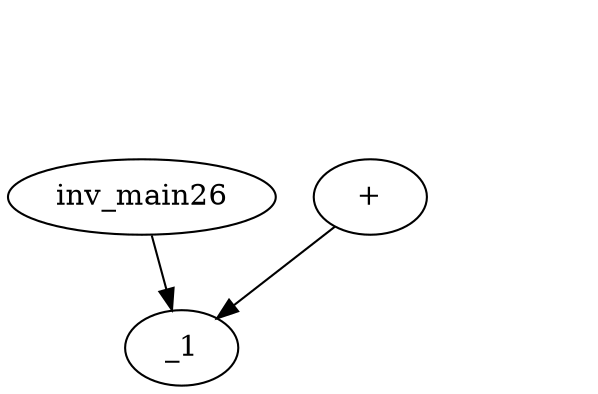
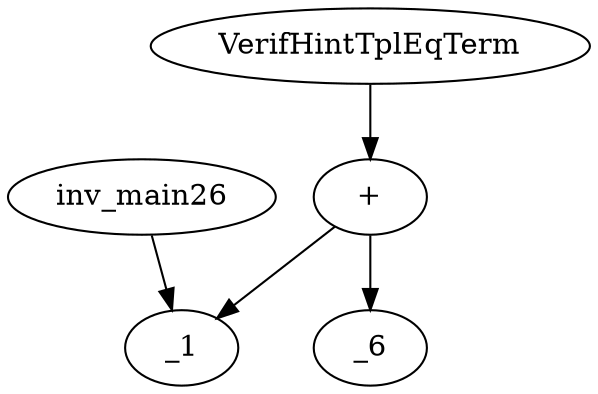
none -> (370, 46)
none -> (370, 348)
